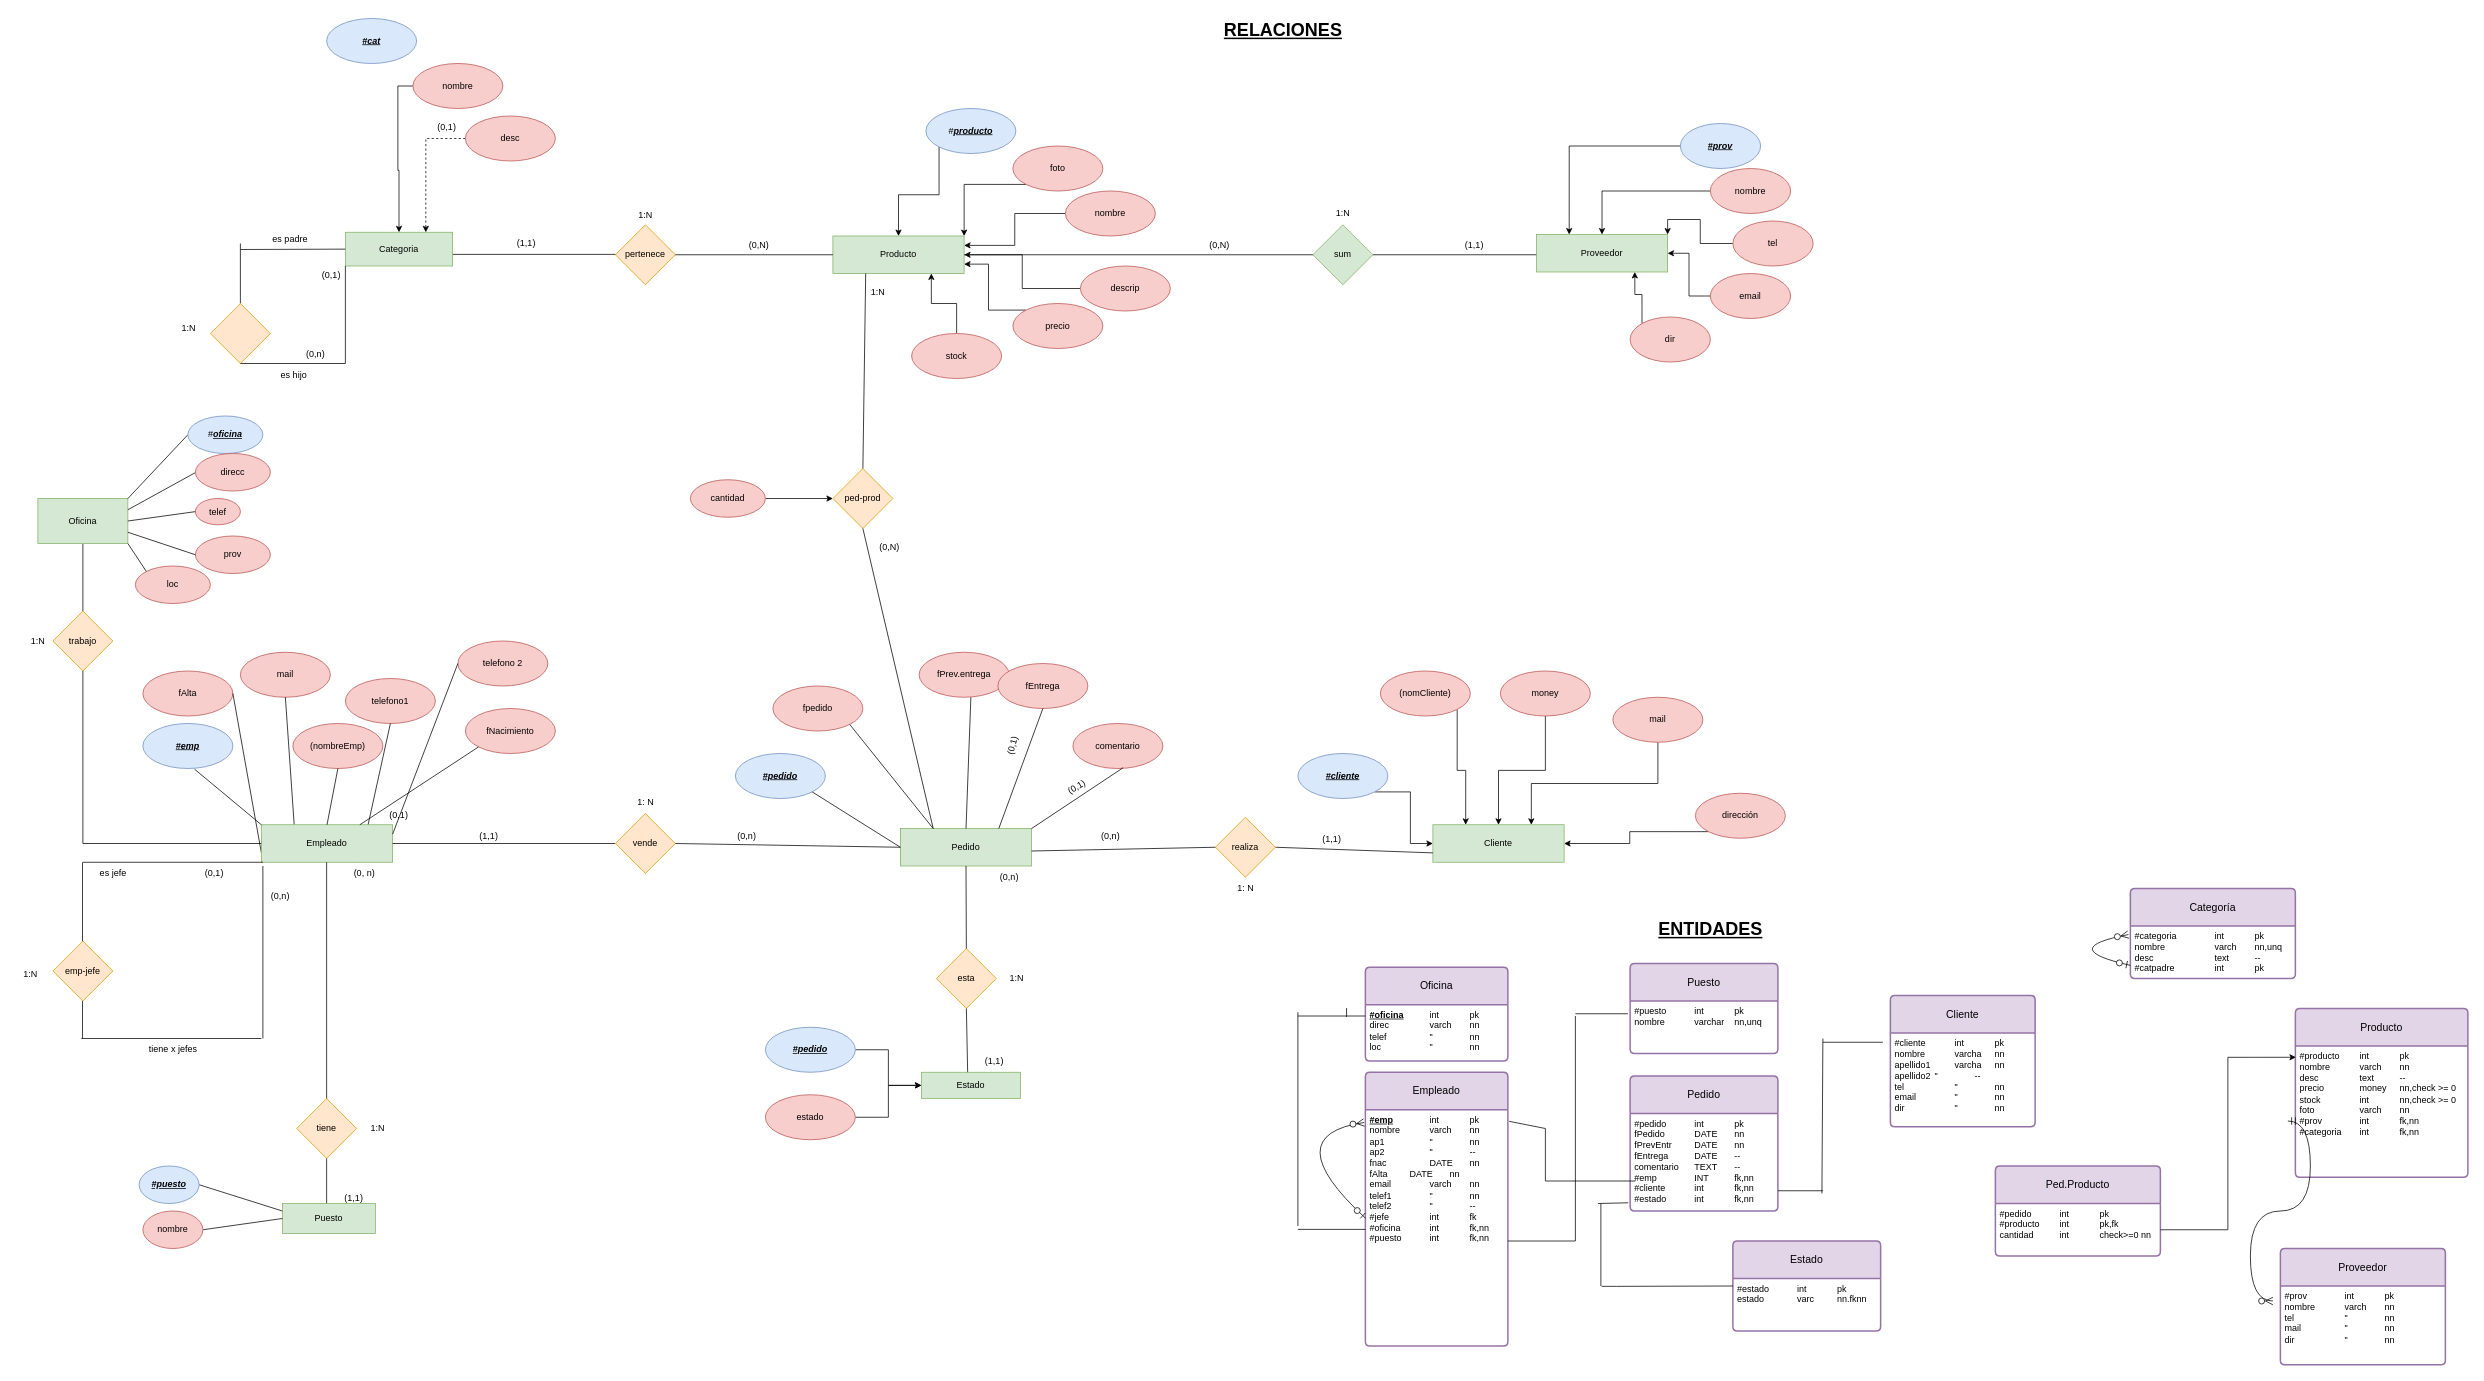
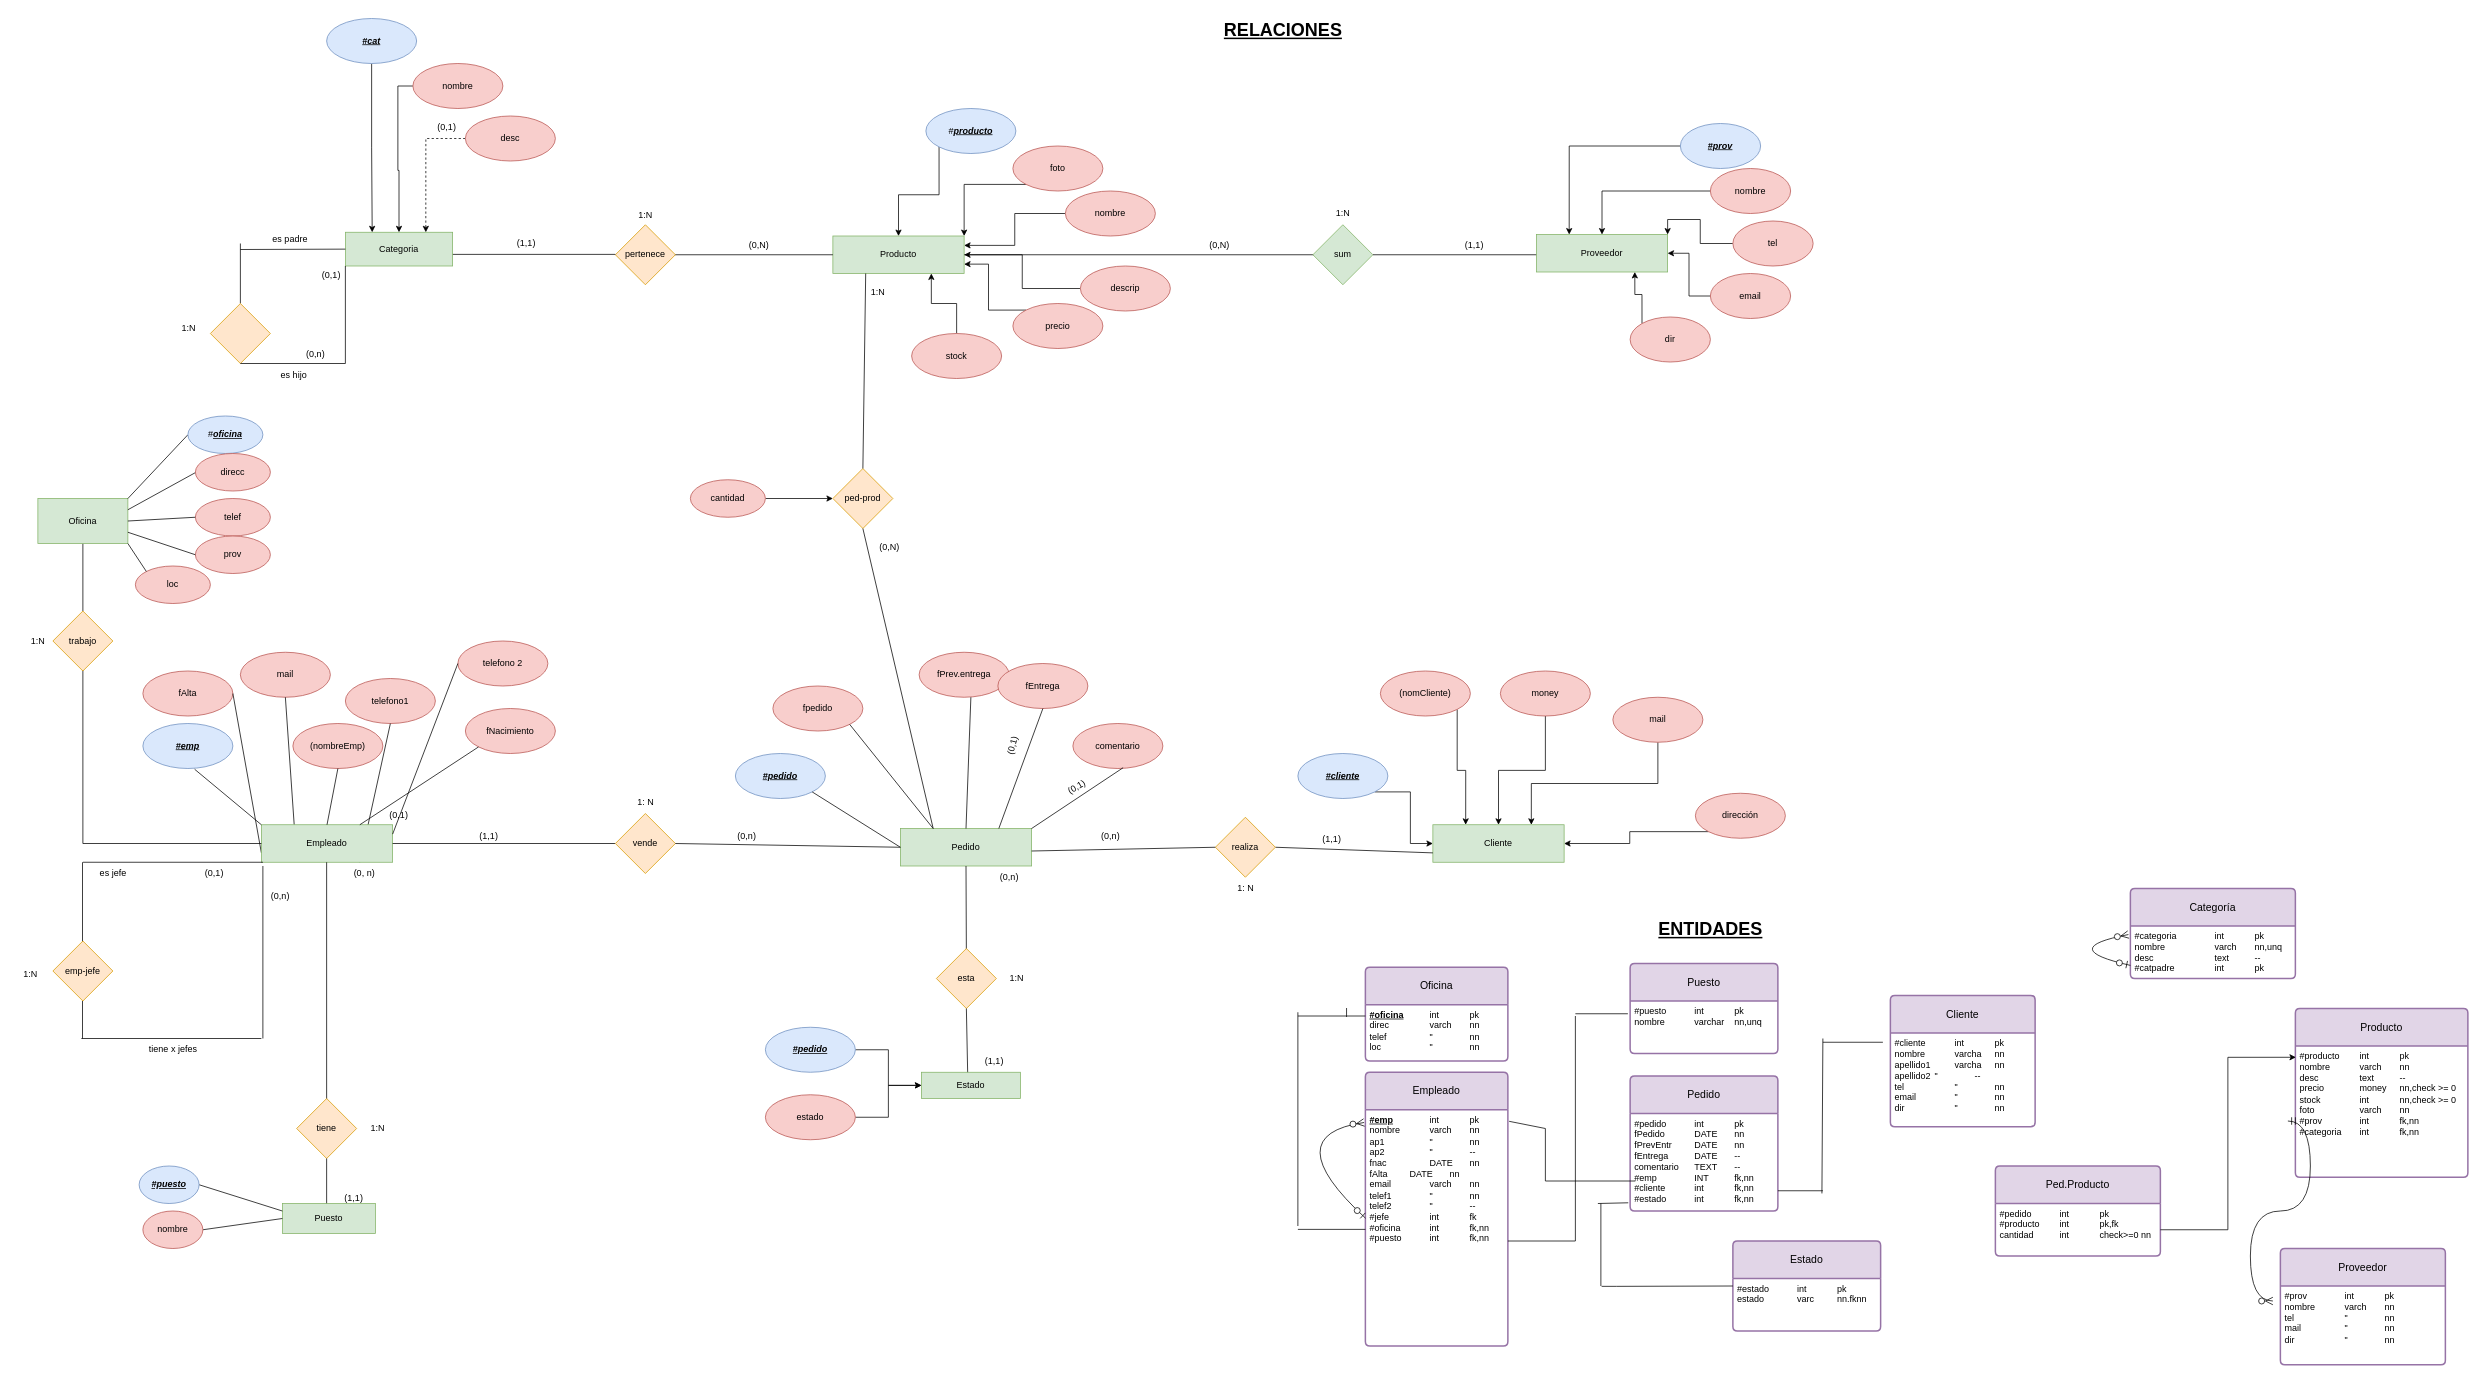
none -> (372, 122)
(218, 512) -> (233, 517)
